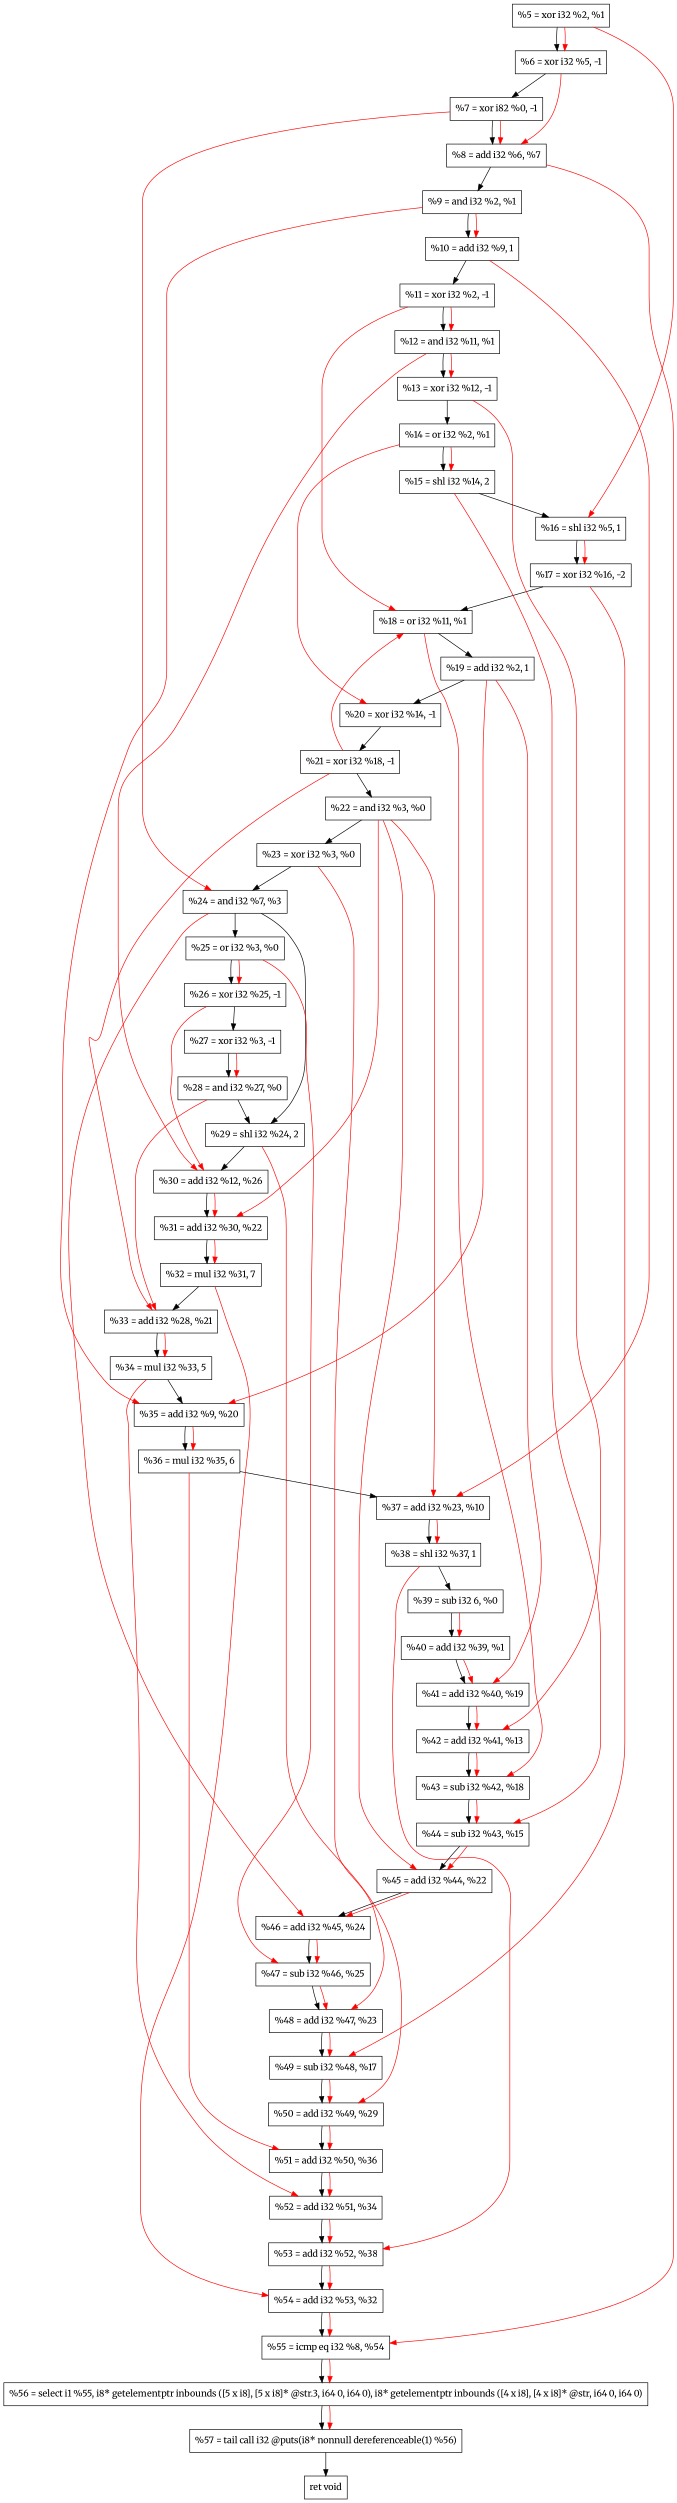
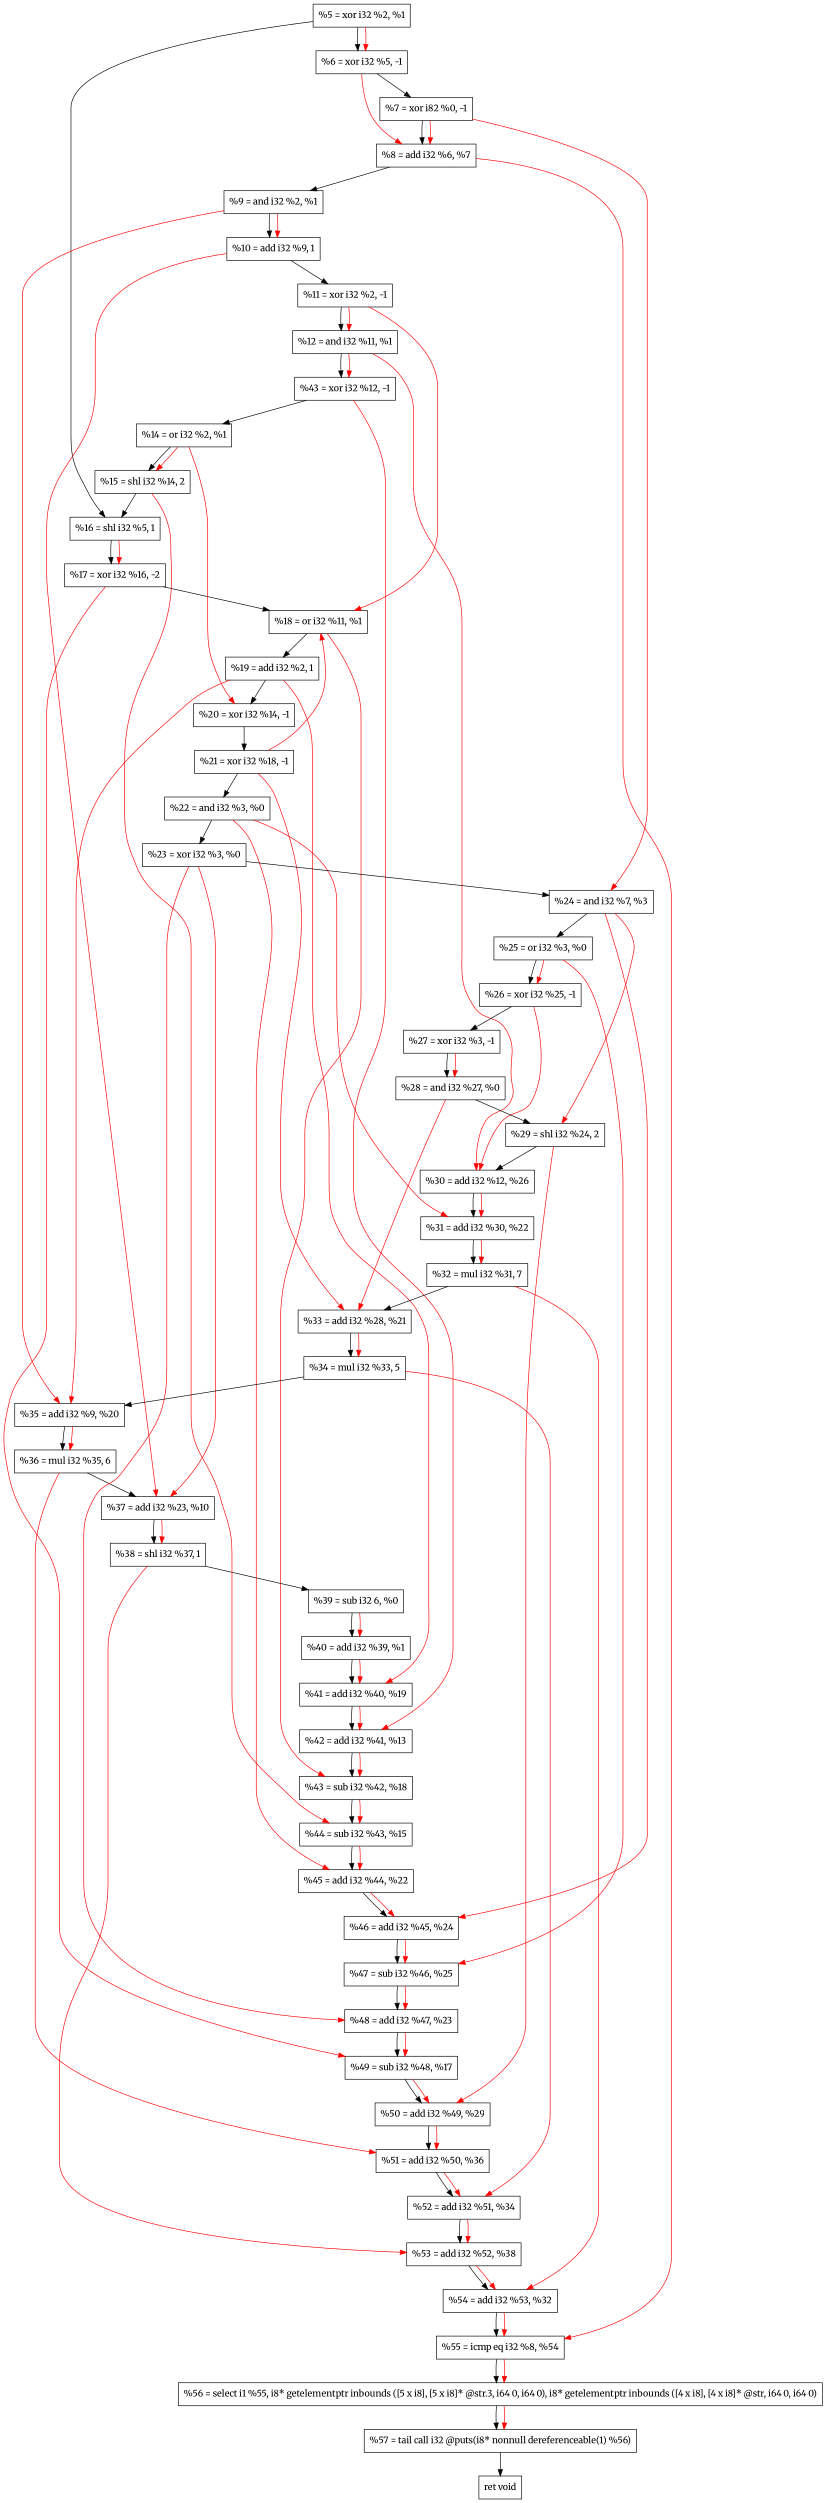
(673, 259) -> (71, 180)
(447, 389) -> (345, 389)
(305, 1000) -> (615, 1017)
(434, 1148) -> (215, 1184)
